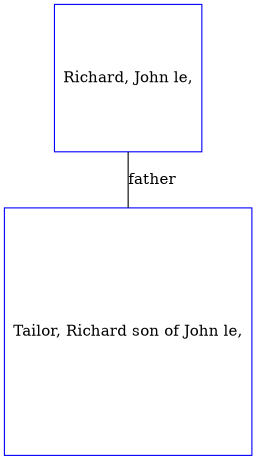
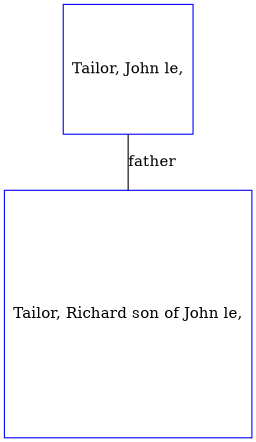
(128, 78) -> (128, 69)
